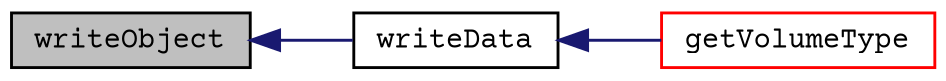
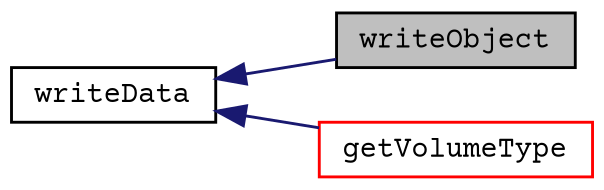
(317, 40) -> (291, 67)
